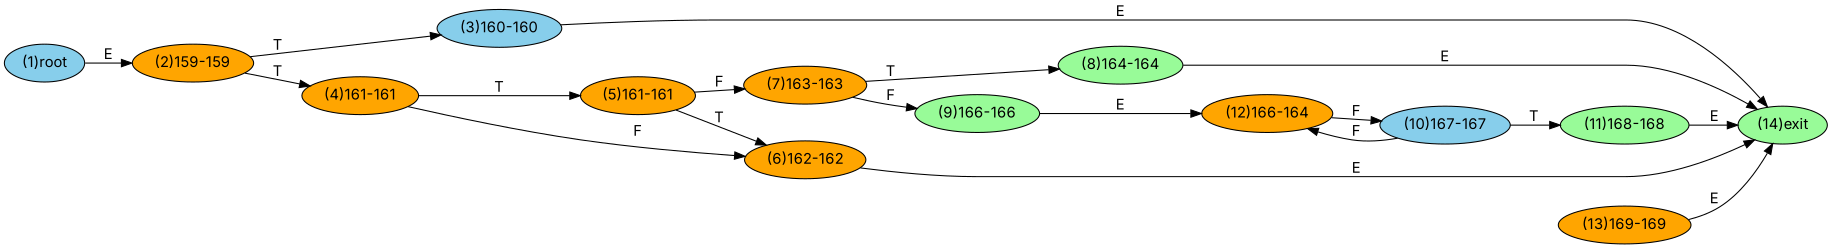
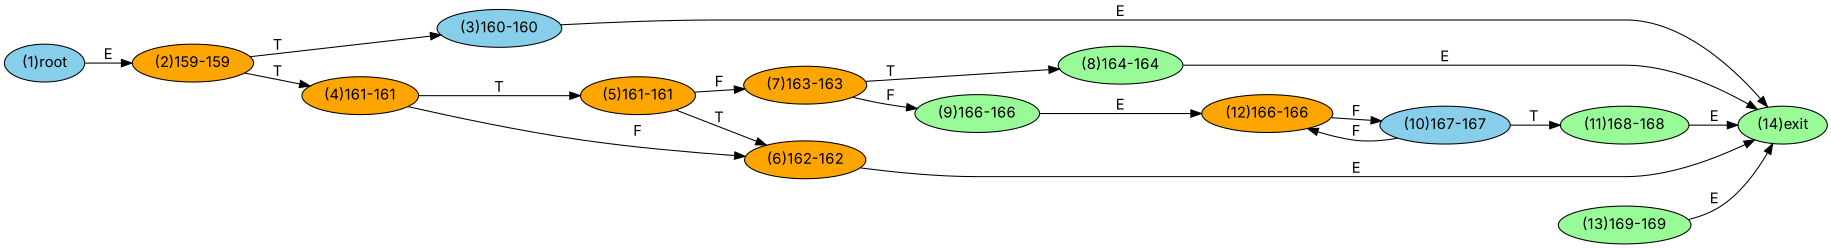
(1267, 114) -> (1267, 114)
(1625, 225) -> (1625, 225)
